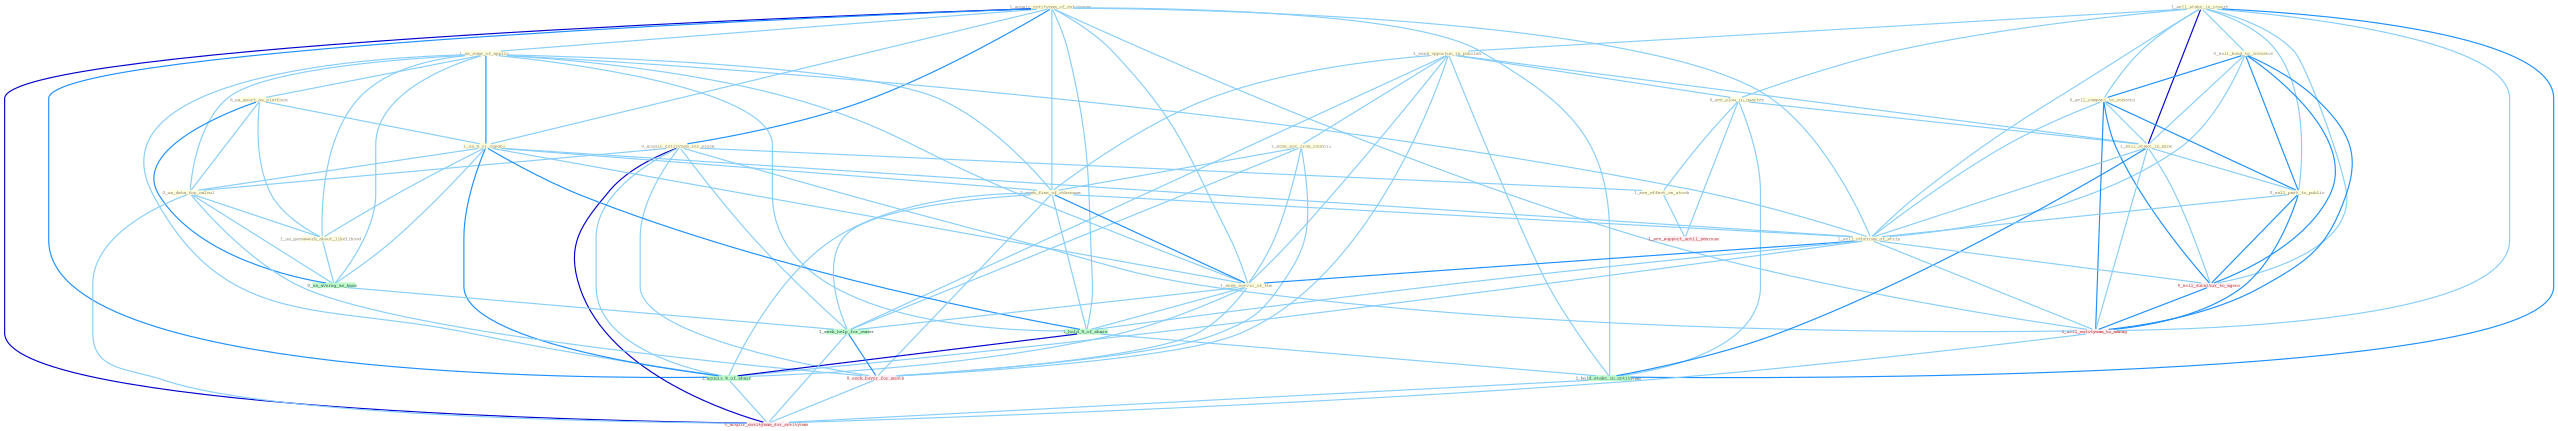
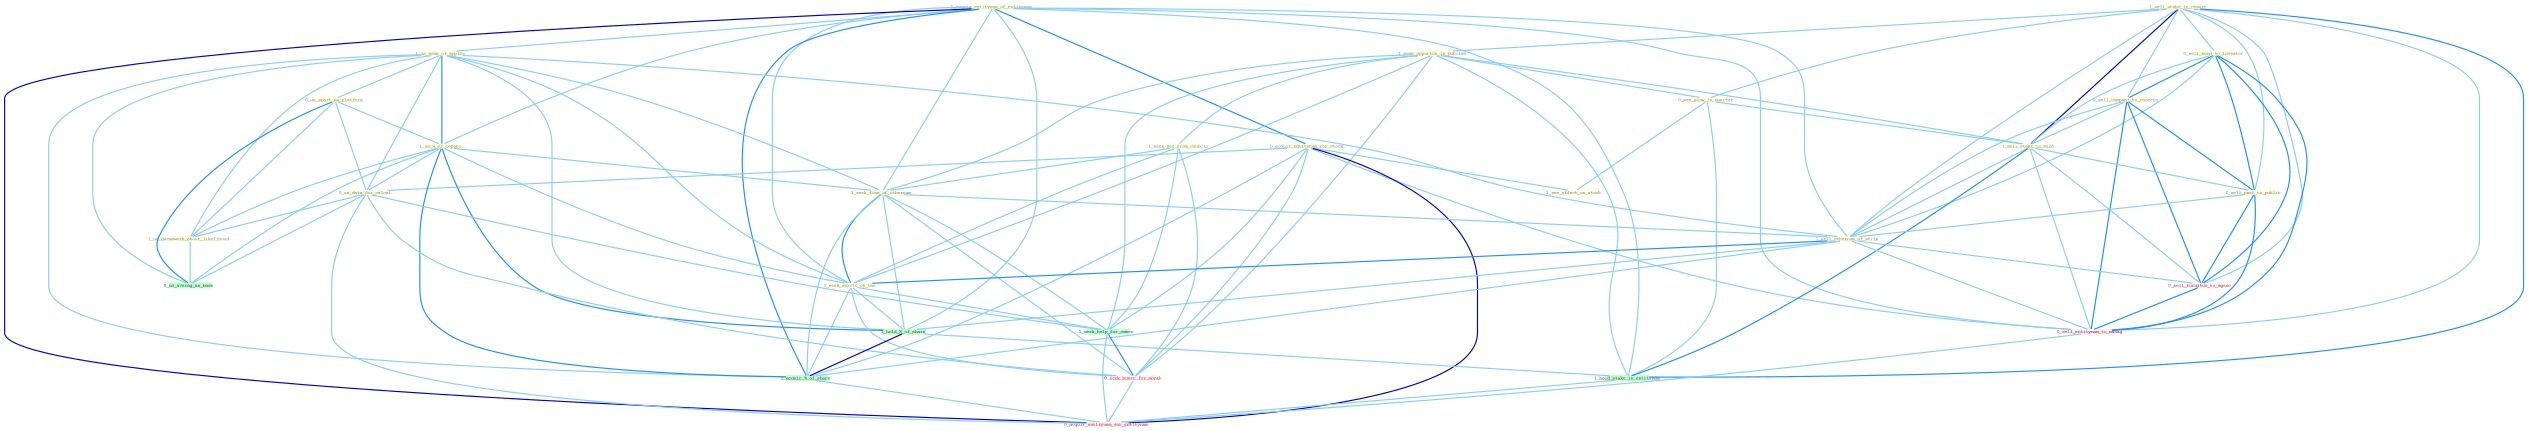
(1111, 188) -> none
(1685, 239) -> none
(579, 307) -> (733, 271)
